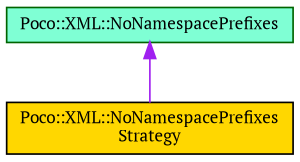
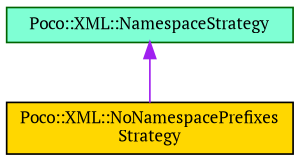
(150, 25) -> (150, 25)
